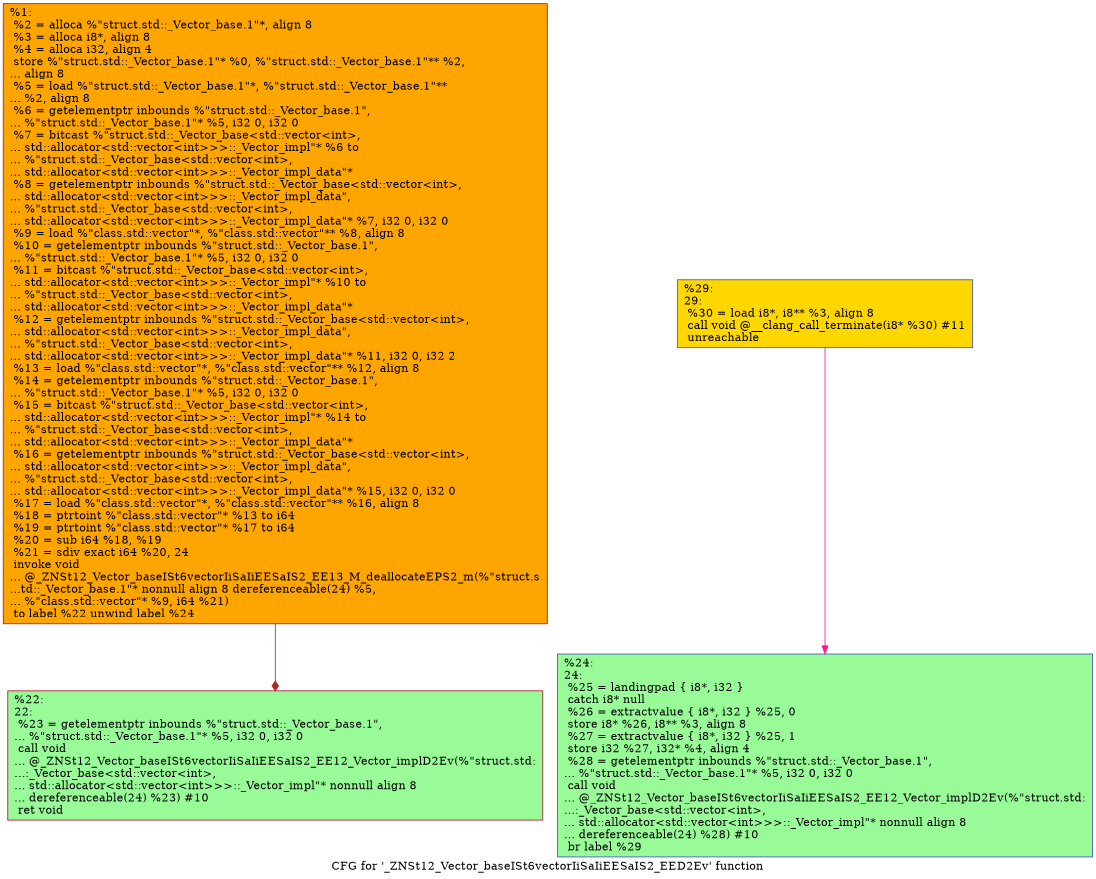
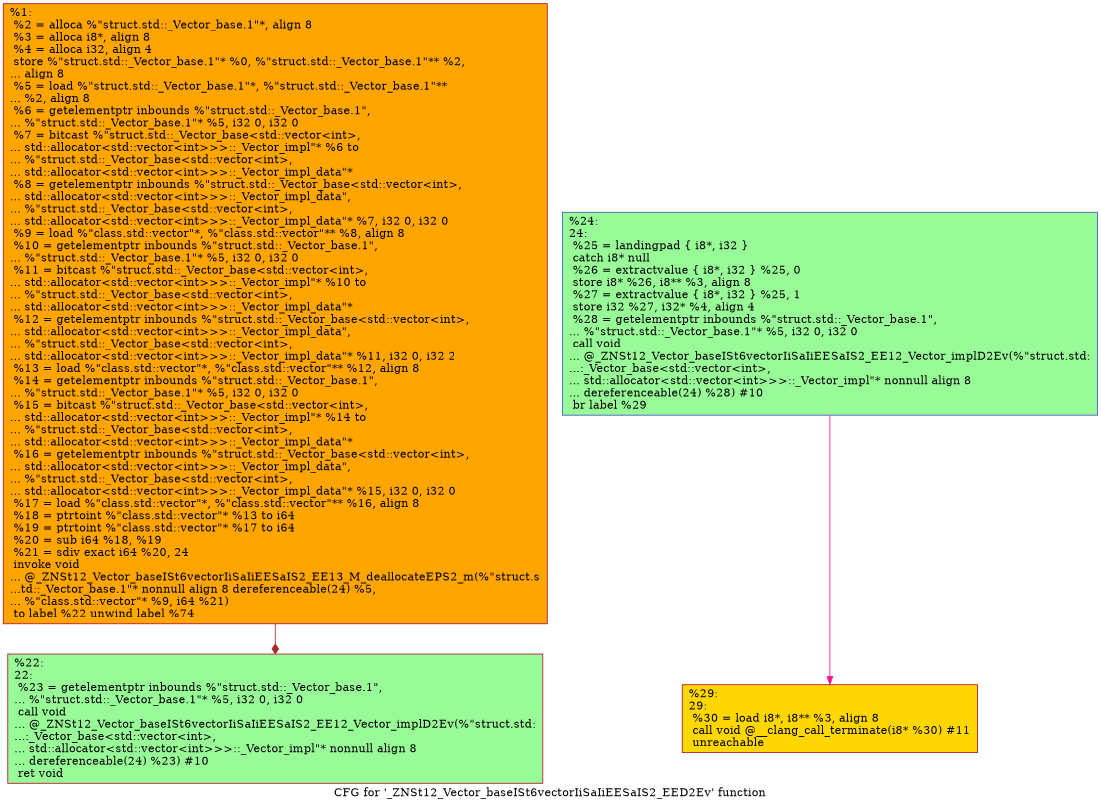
(825, 314) -> (830, 719)
(825, 497) -> (830, 546)
(102, 614) -> (102, 614)
